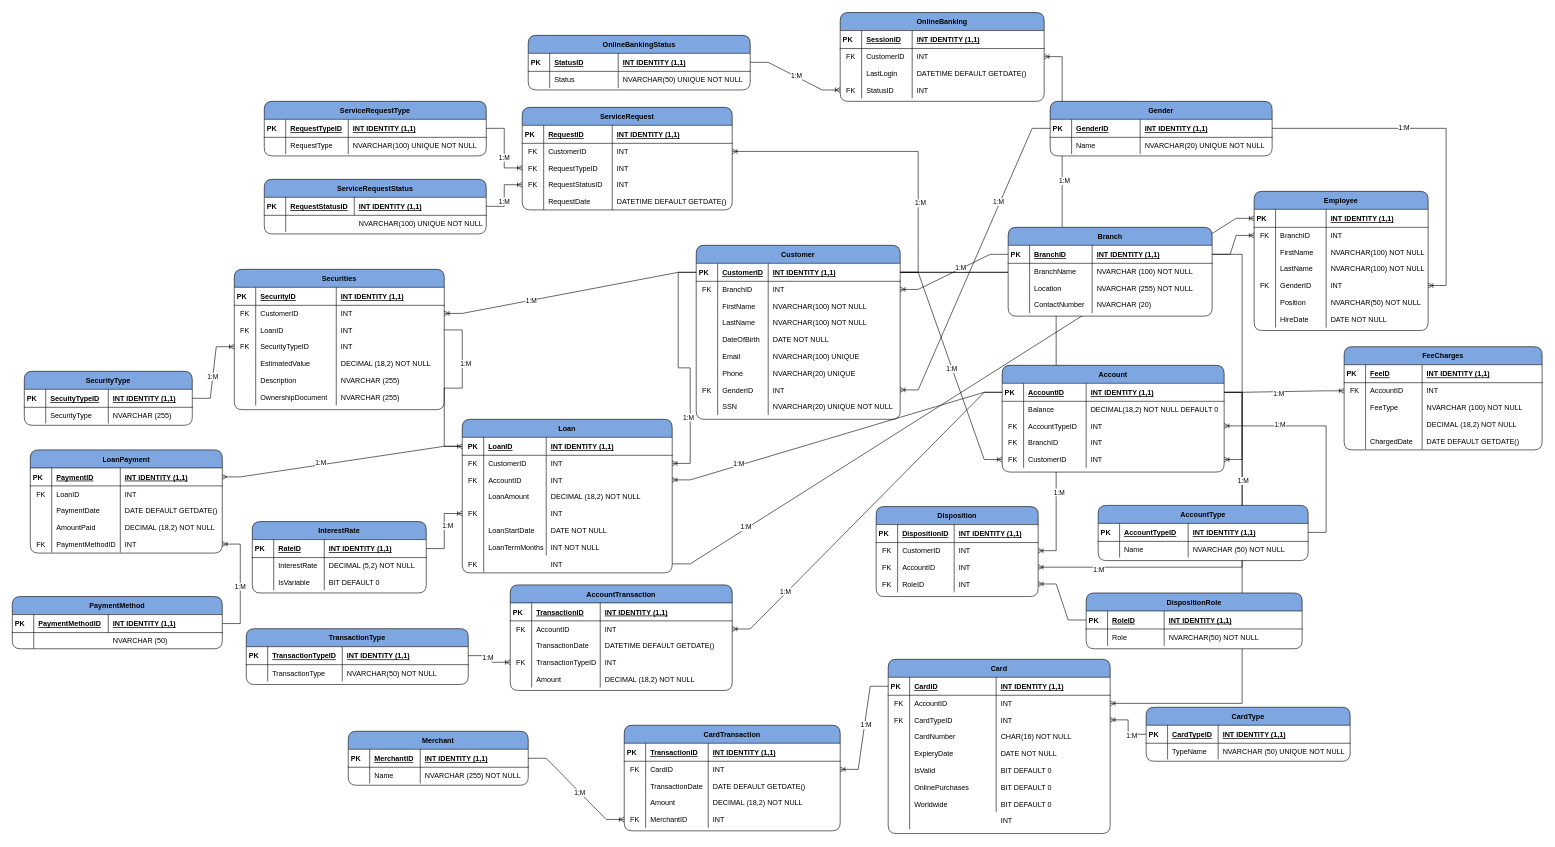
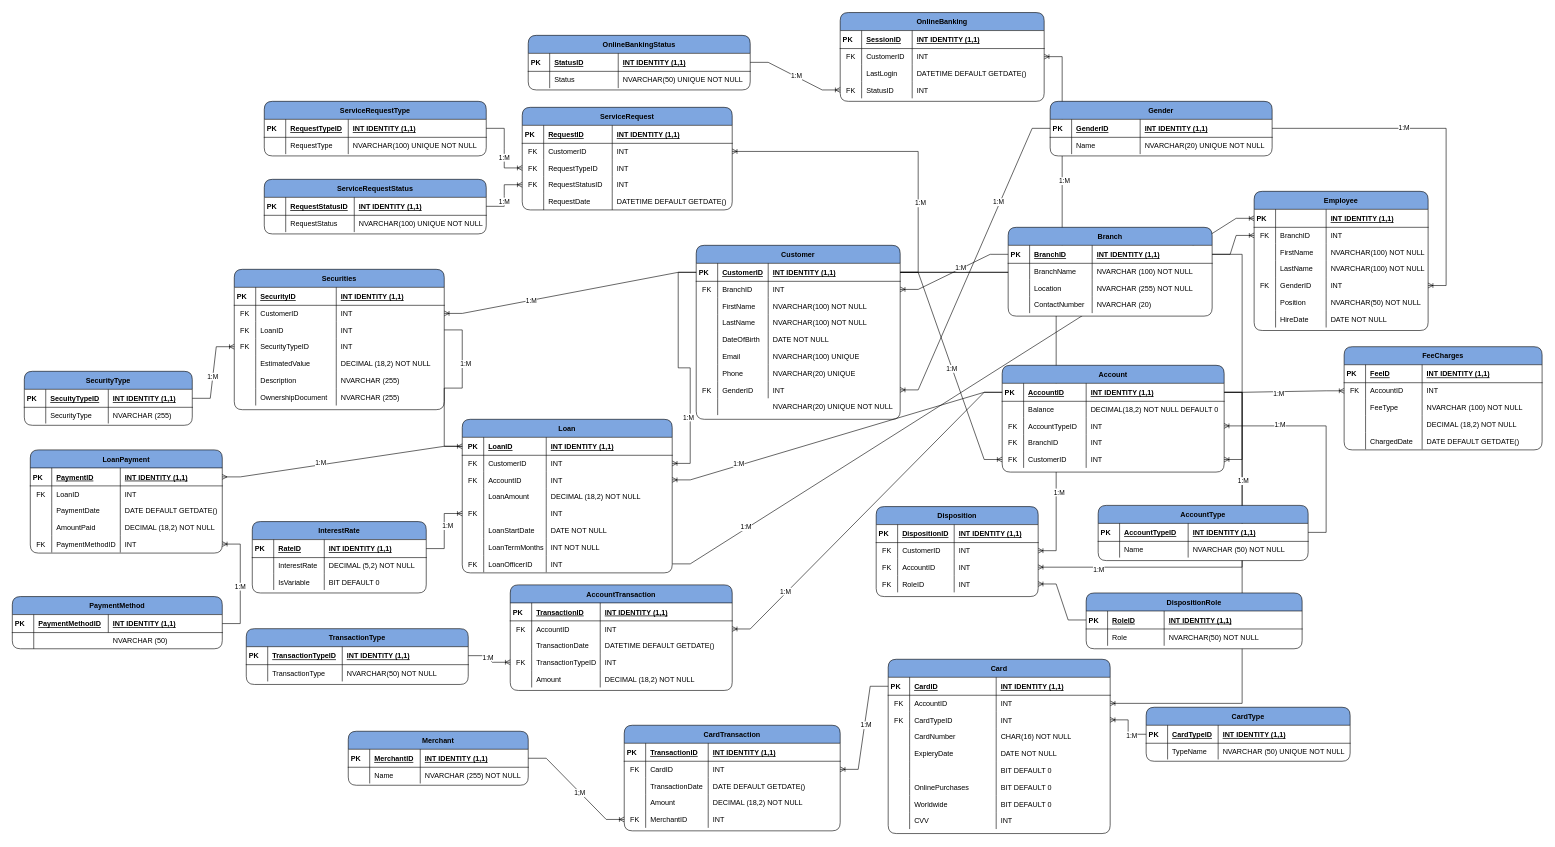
none -> (320, 224)
(743, 407) -> none
none -> (515, 564)
(953, 770) -> none
none -> (953, 821)
